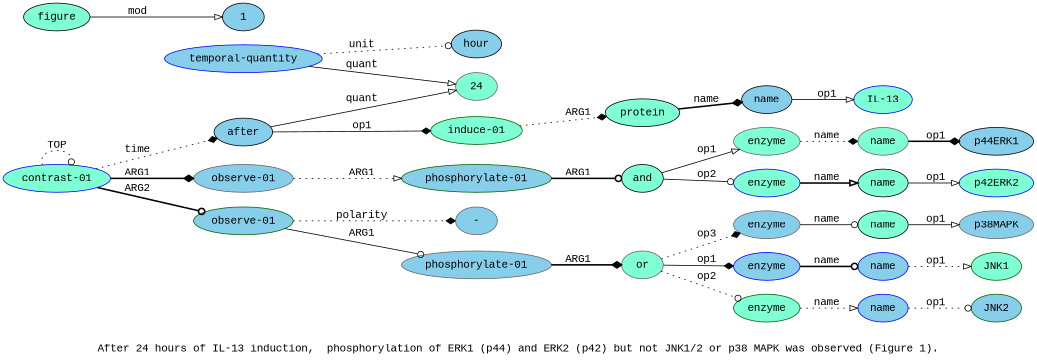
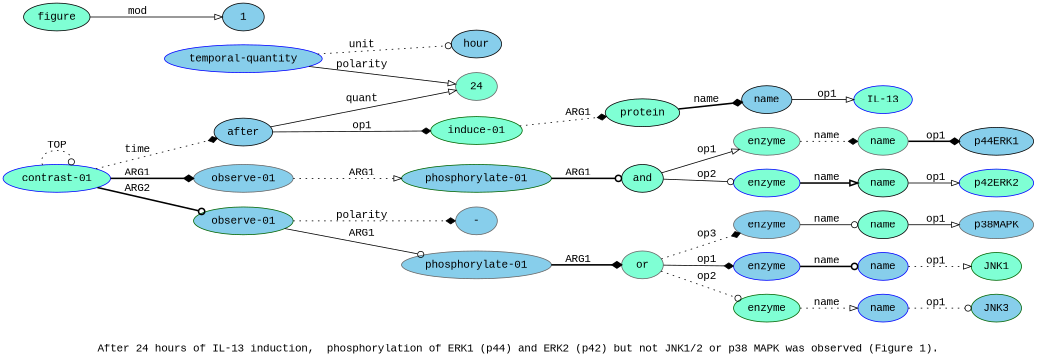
(362, 64) -> (362, 64)
(996, 308) -> (996, 308)
